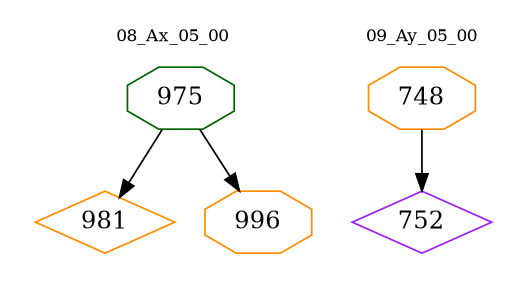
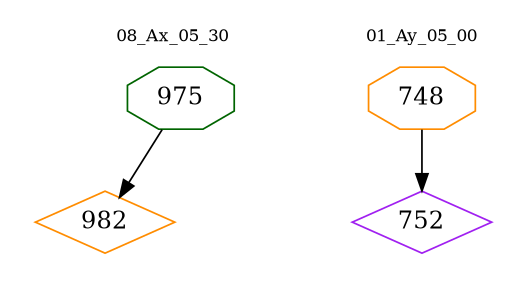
(173, 37) -> (173, 37)
(422, 37) -> (422, 37)
(105, 222) -> (105, 222)
(258, 222) -> none
